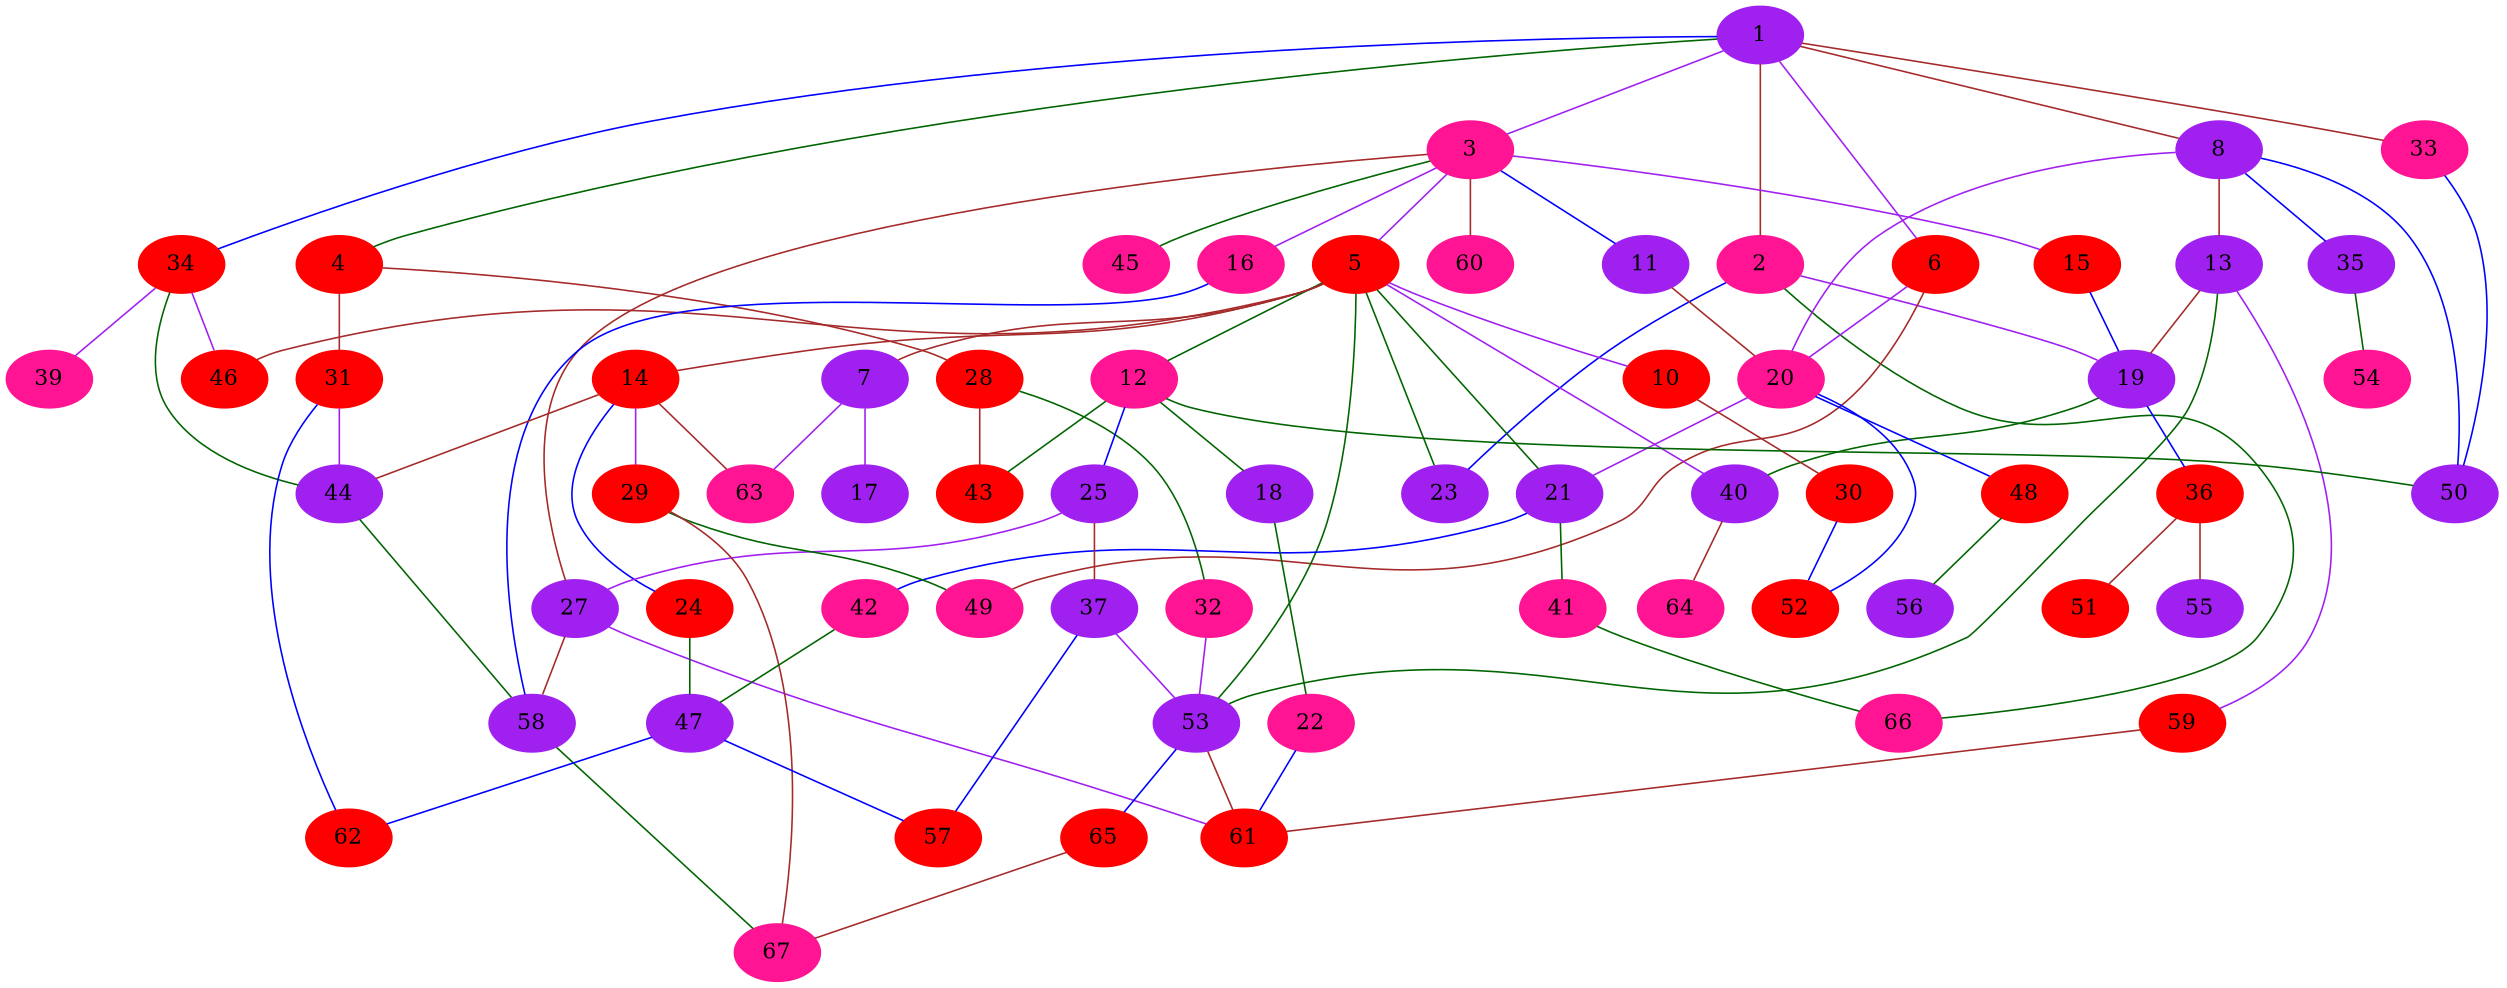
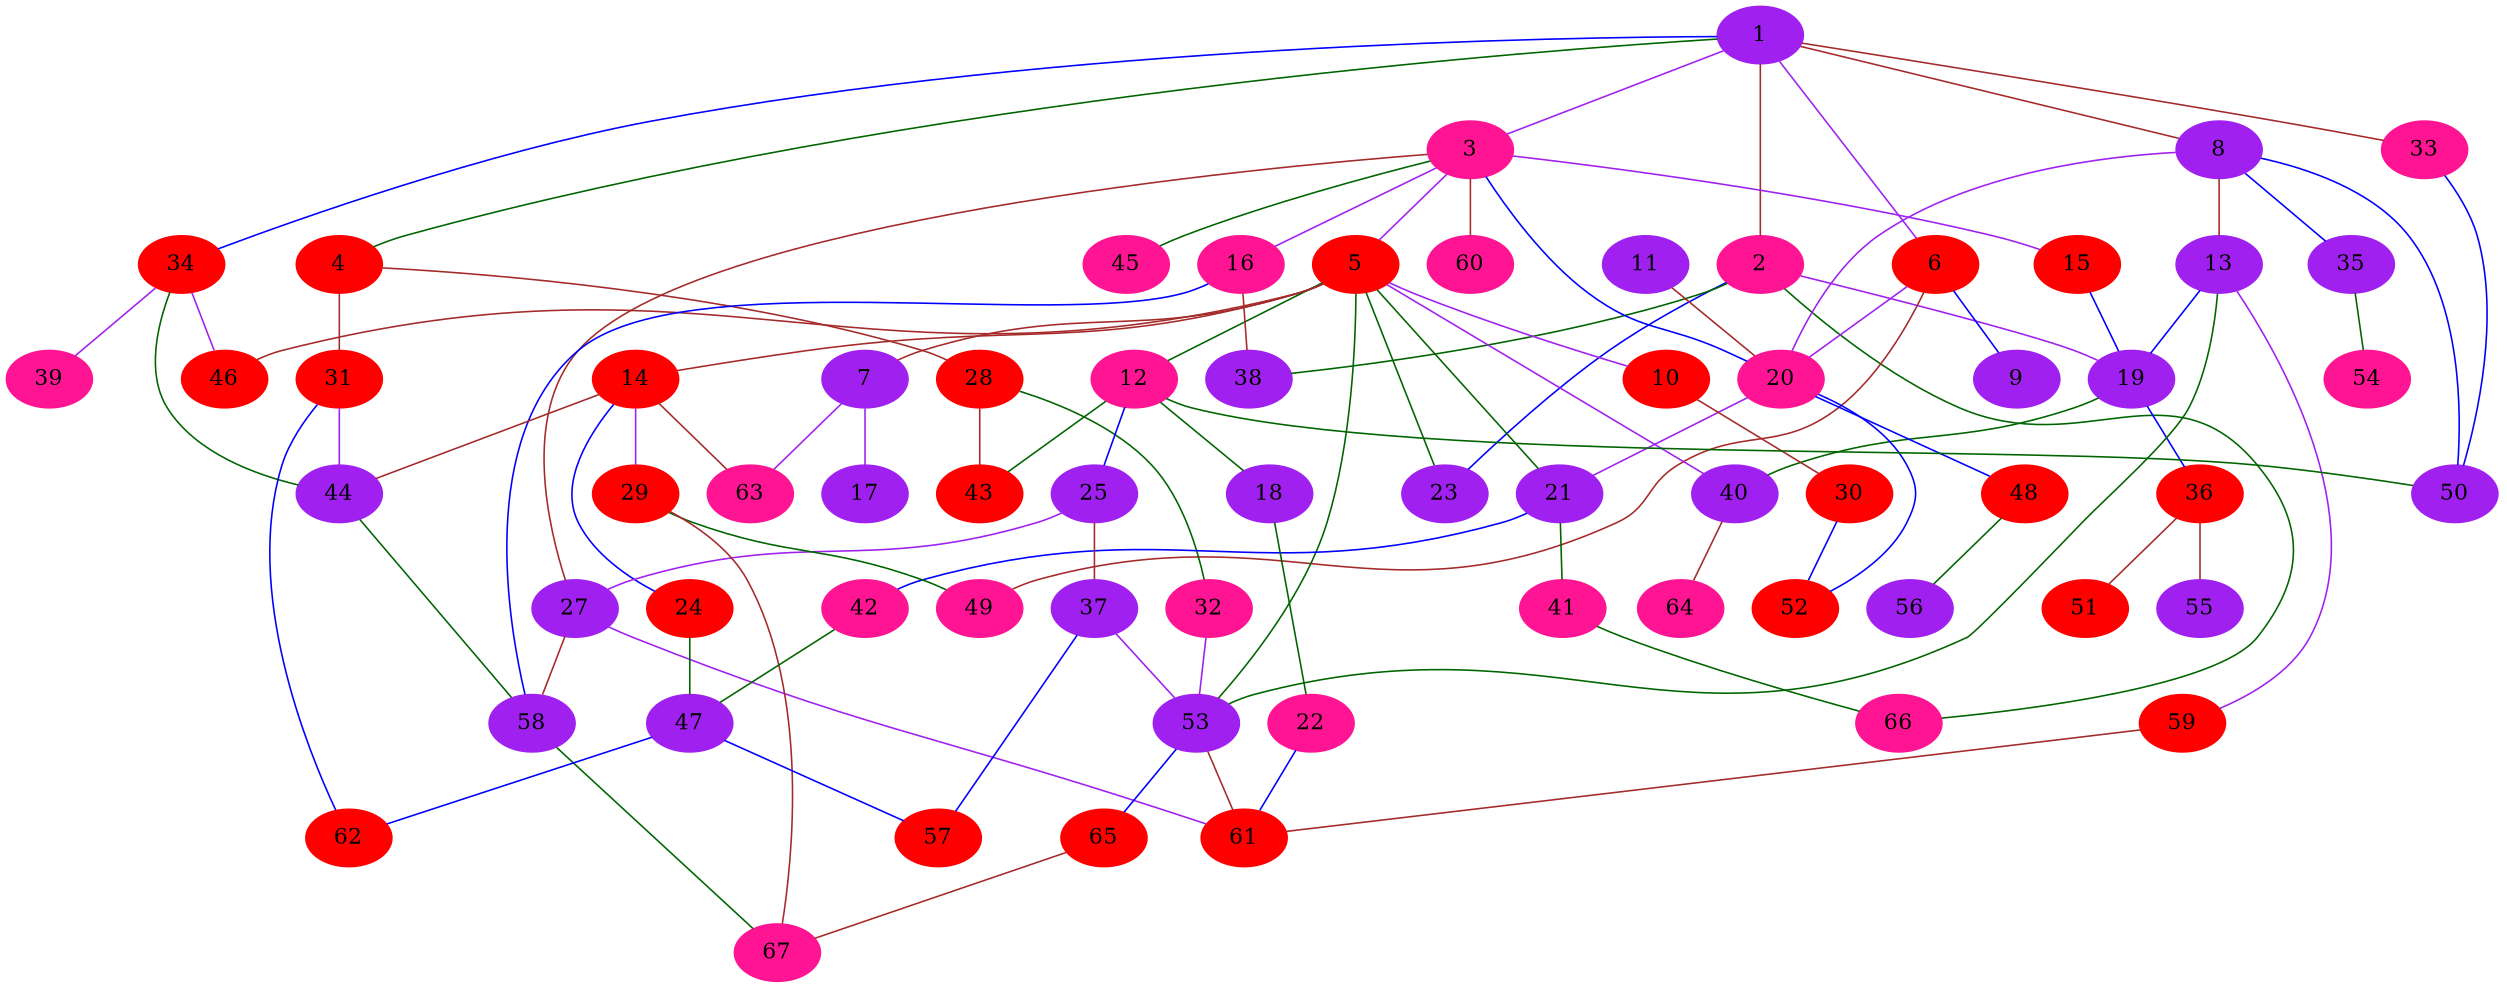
(1558, 207) -> (1596, 298)
(2175, 322) -> (2175, 322)
none -> (1249, 379)
none -> (2017, 379)
